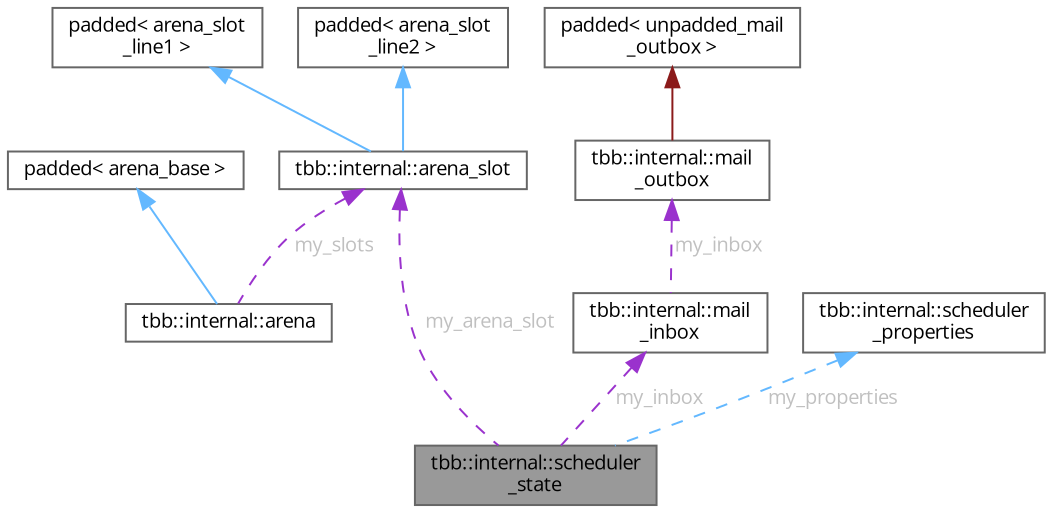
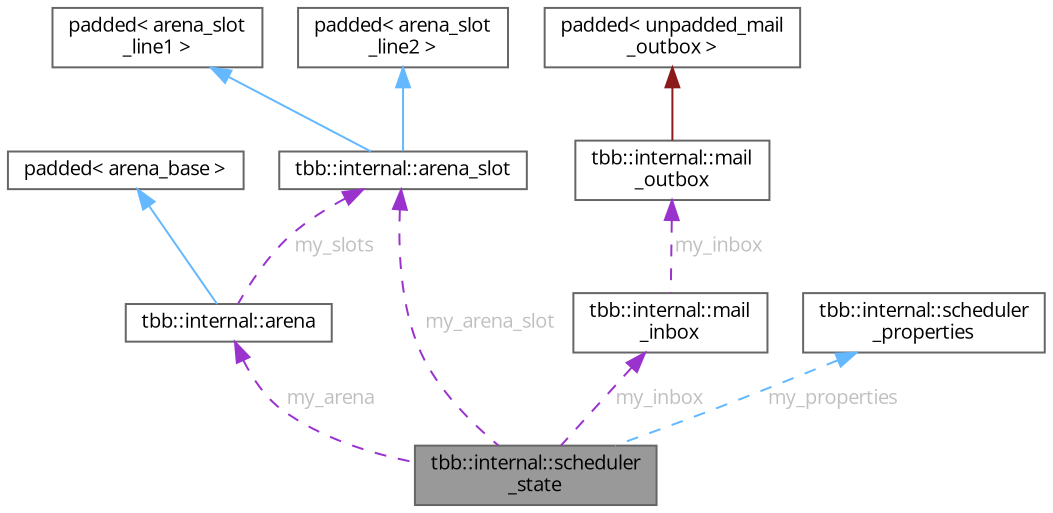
none -> (316, 430)
